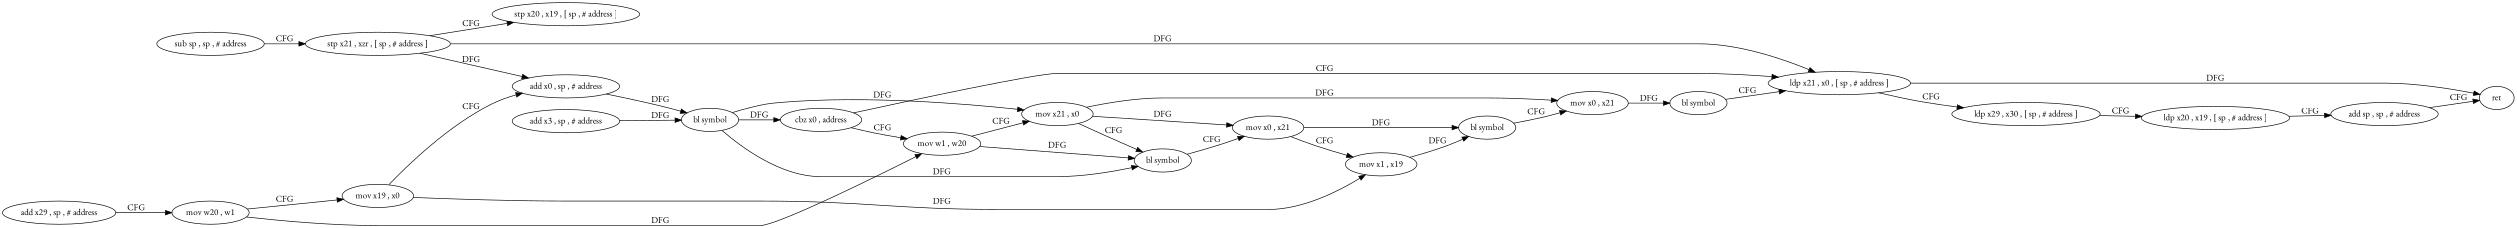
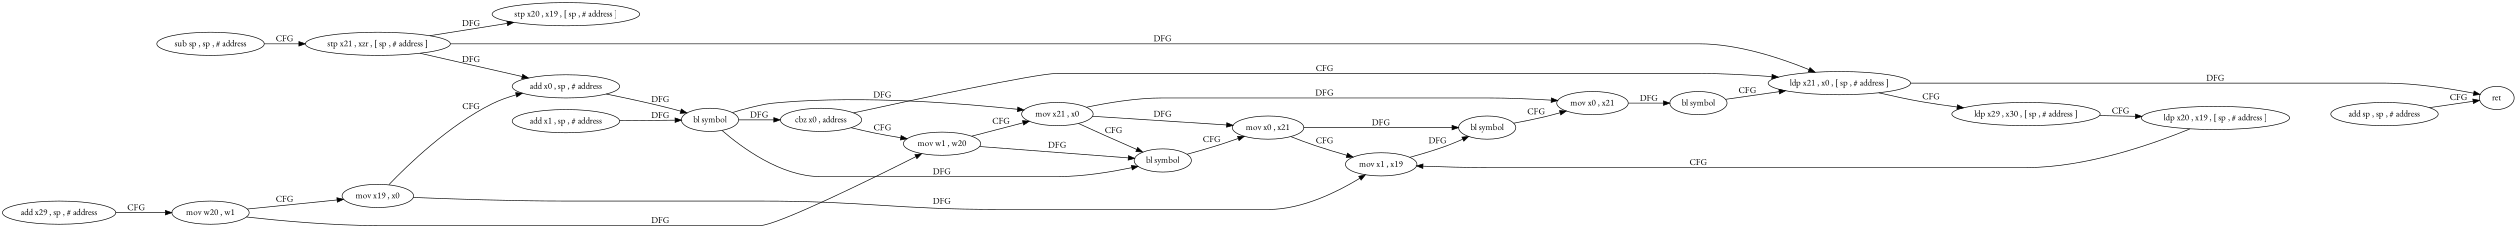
(471, 24) -> (471, 24)
(2307, 116) -> (1809, 168)
(566, 121) -> (566, 121)
